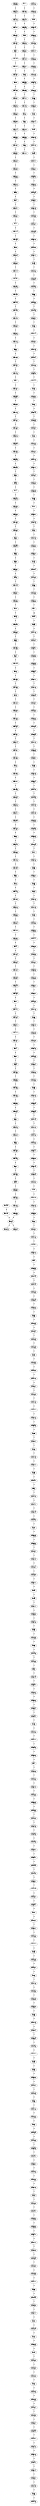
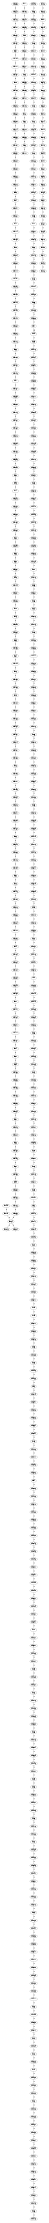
(34, 279) -> none
